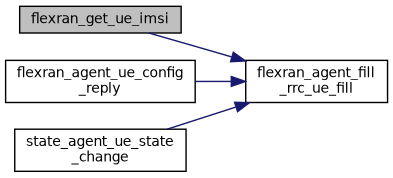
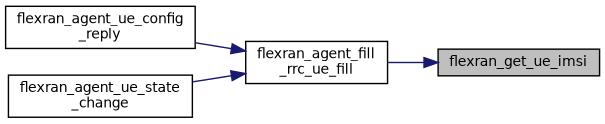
(190, 45) -> (406, 62)
(100, 150) -> (100, 96)
